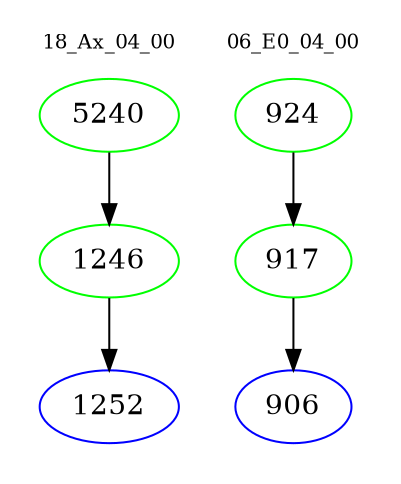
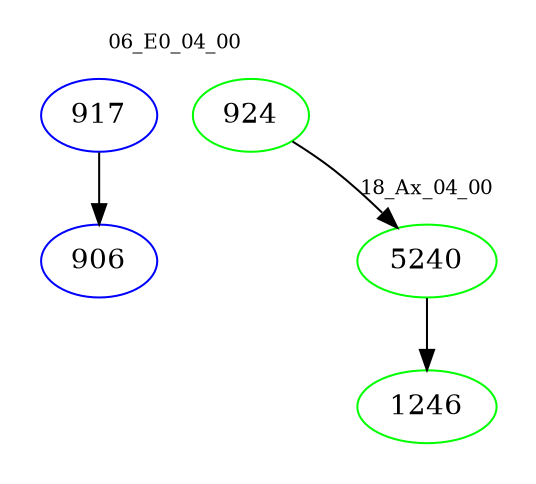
(293, 178) -> (355, 187)
(293, 261) -> (99, 115)
(109, 407) -> none
